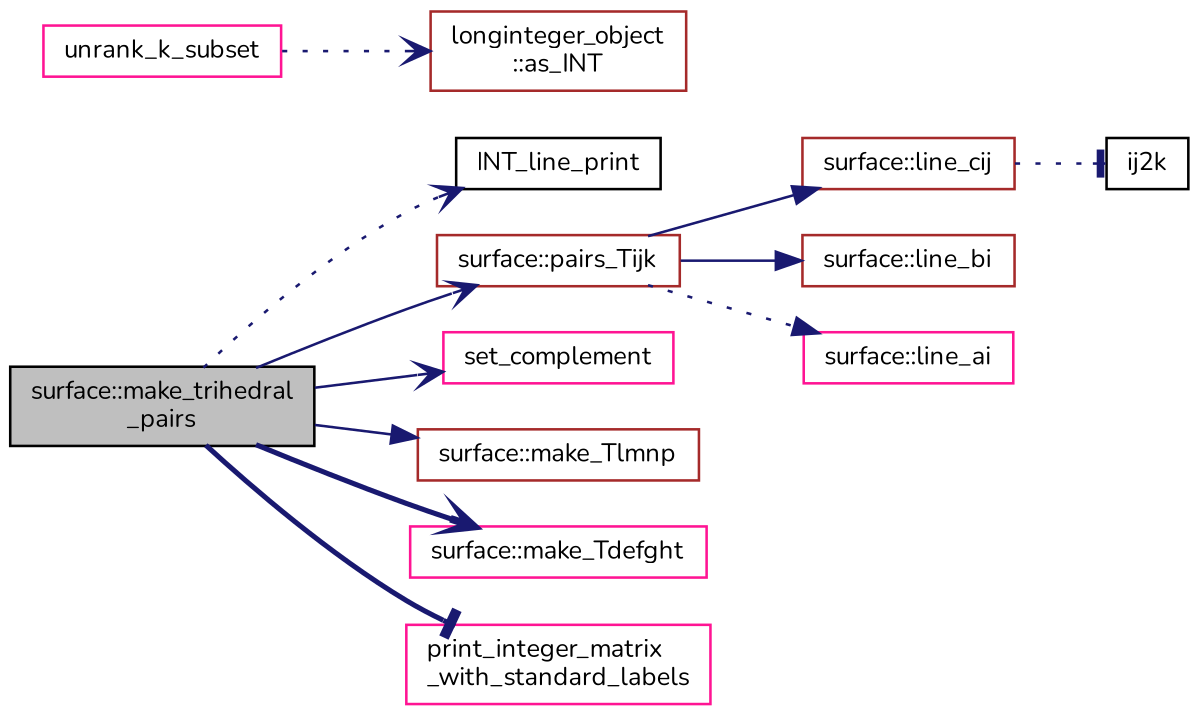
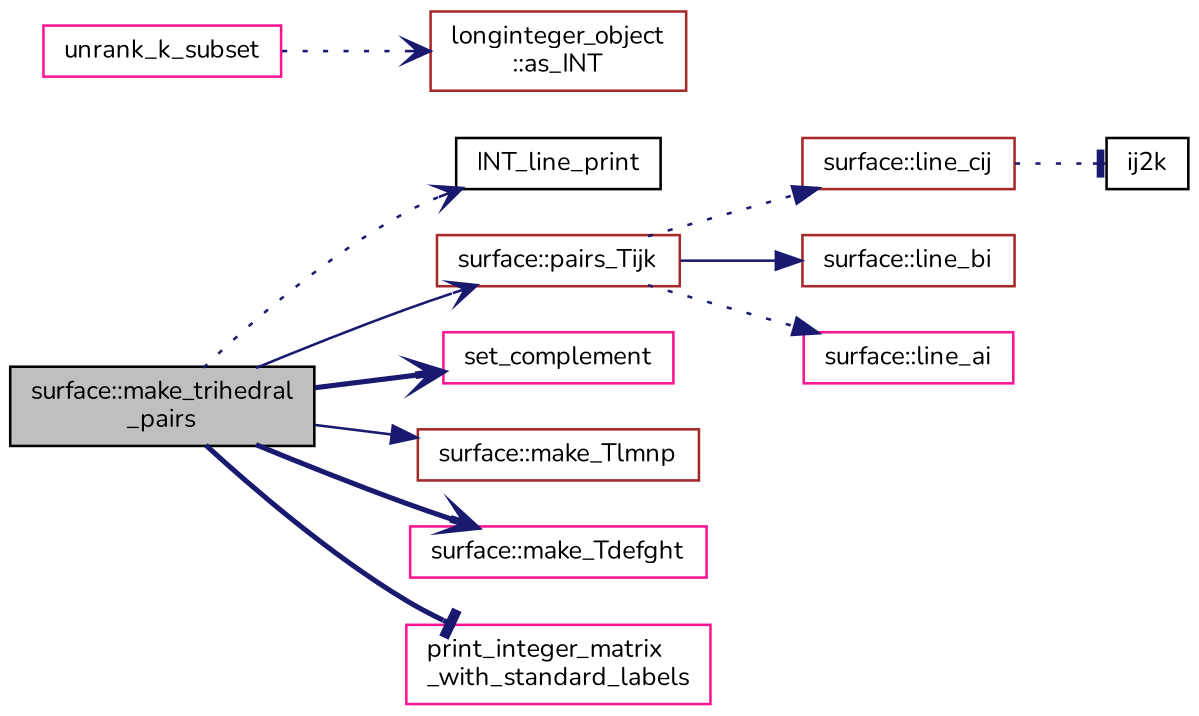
(721, 216) -> (721, 216)
(366, 381) -> (366, 381)
